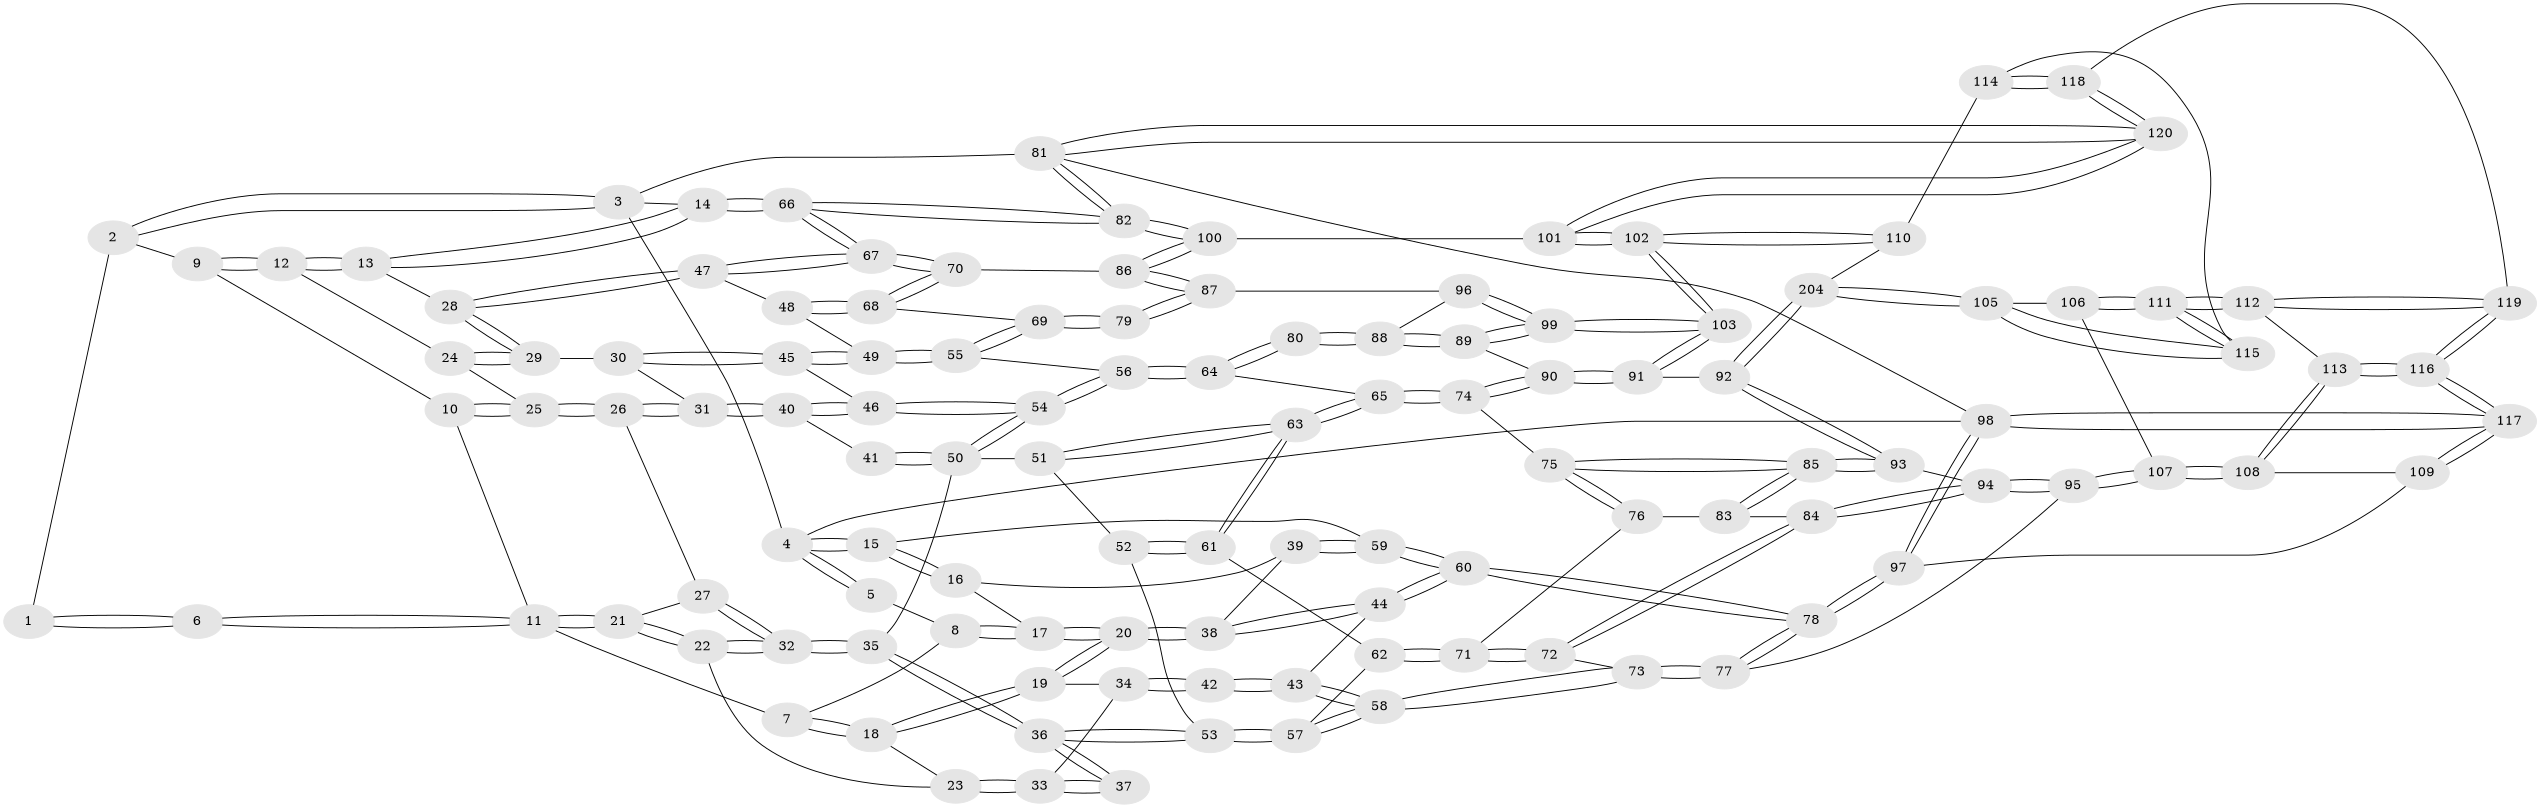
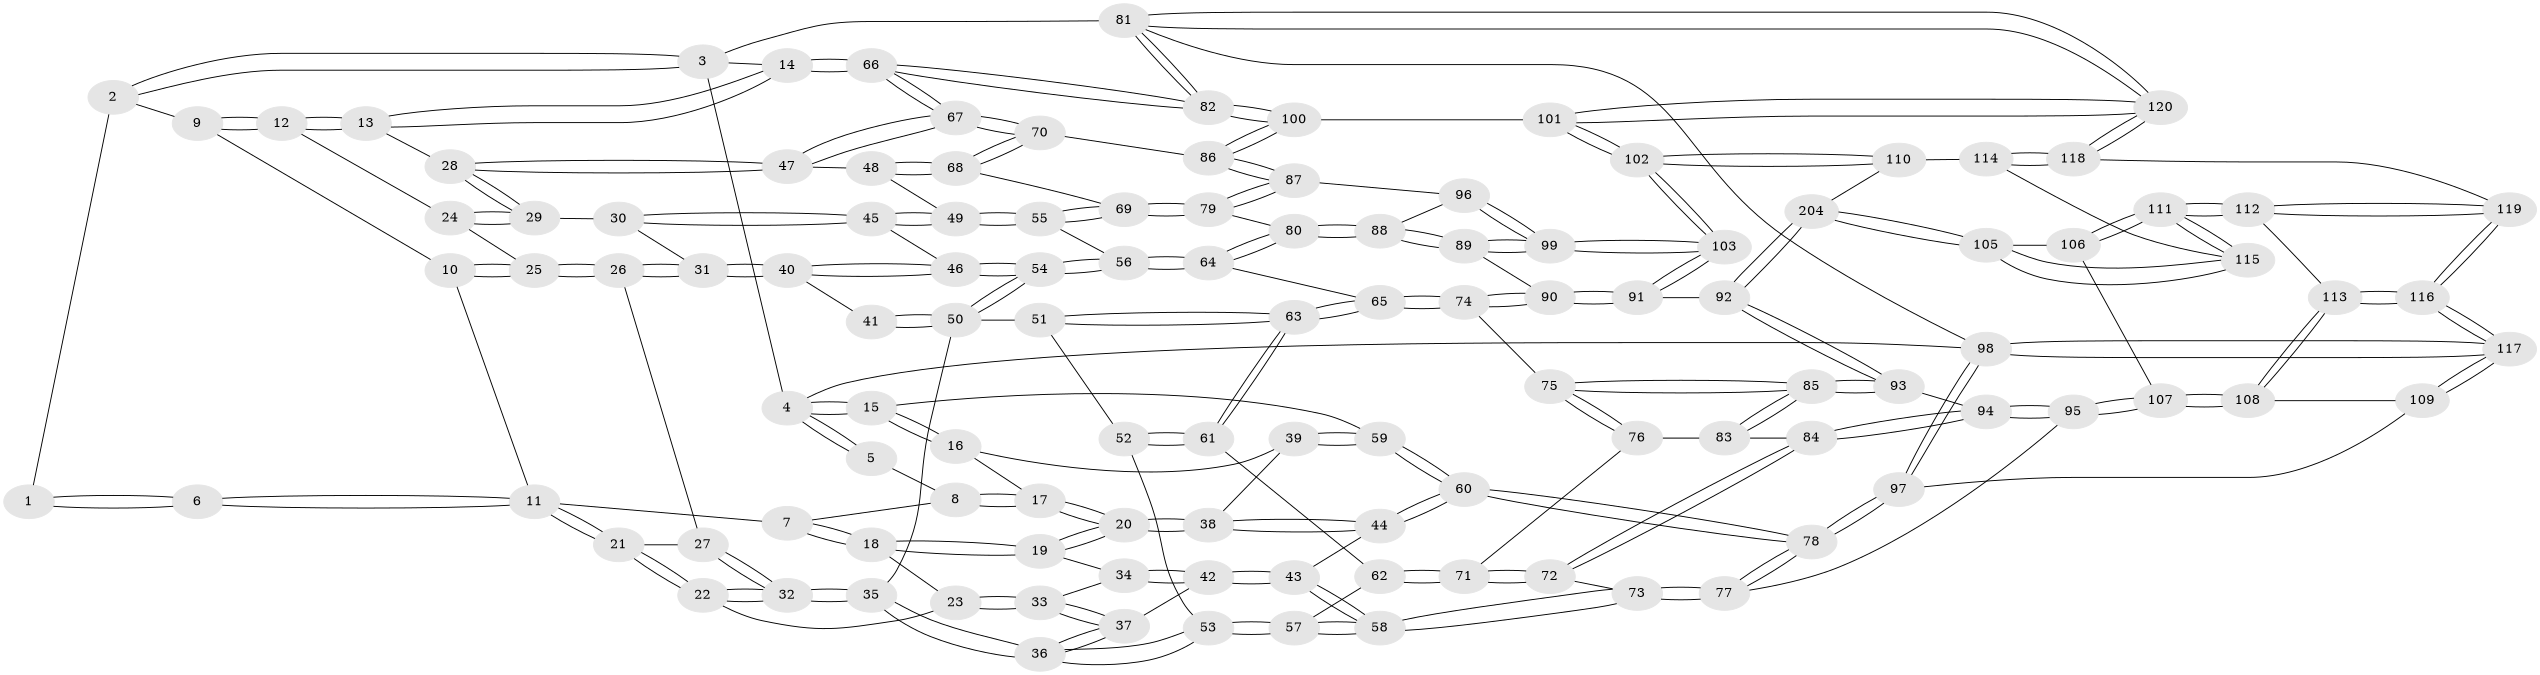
none -> (1251, 220)
none -> (1166, 602)
